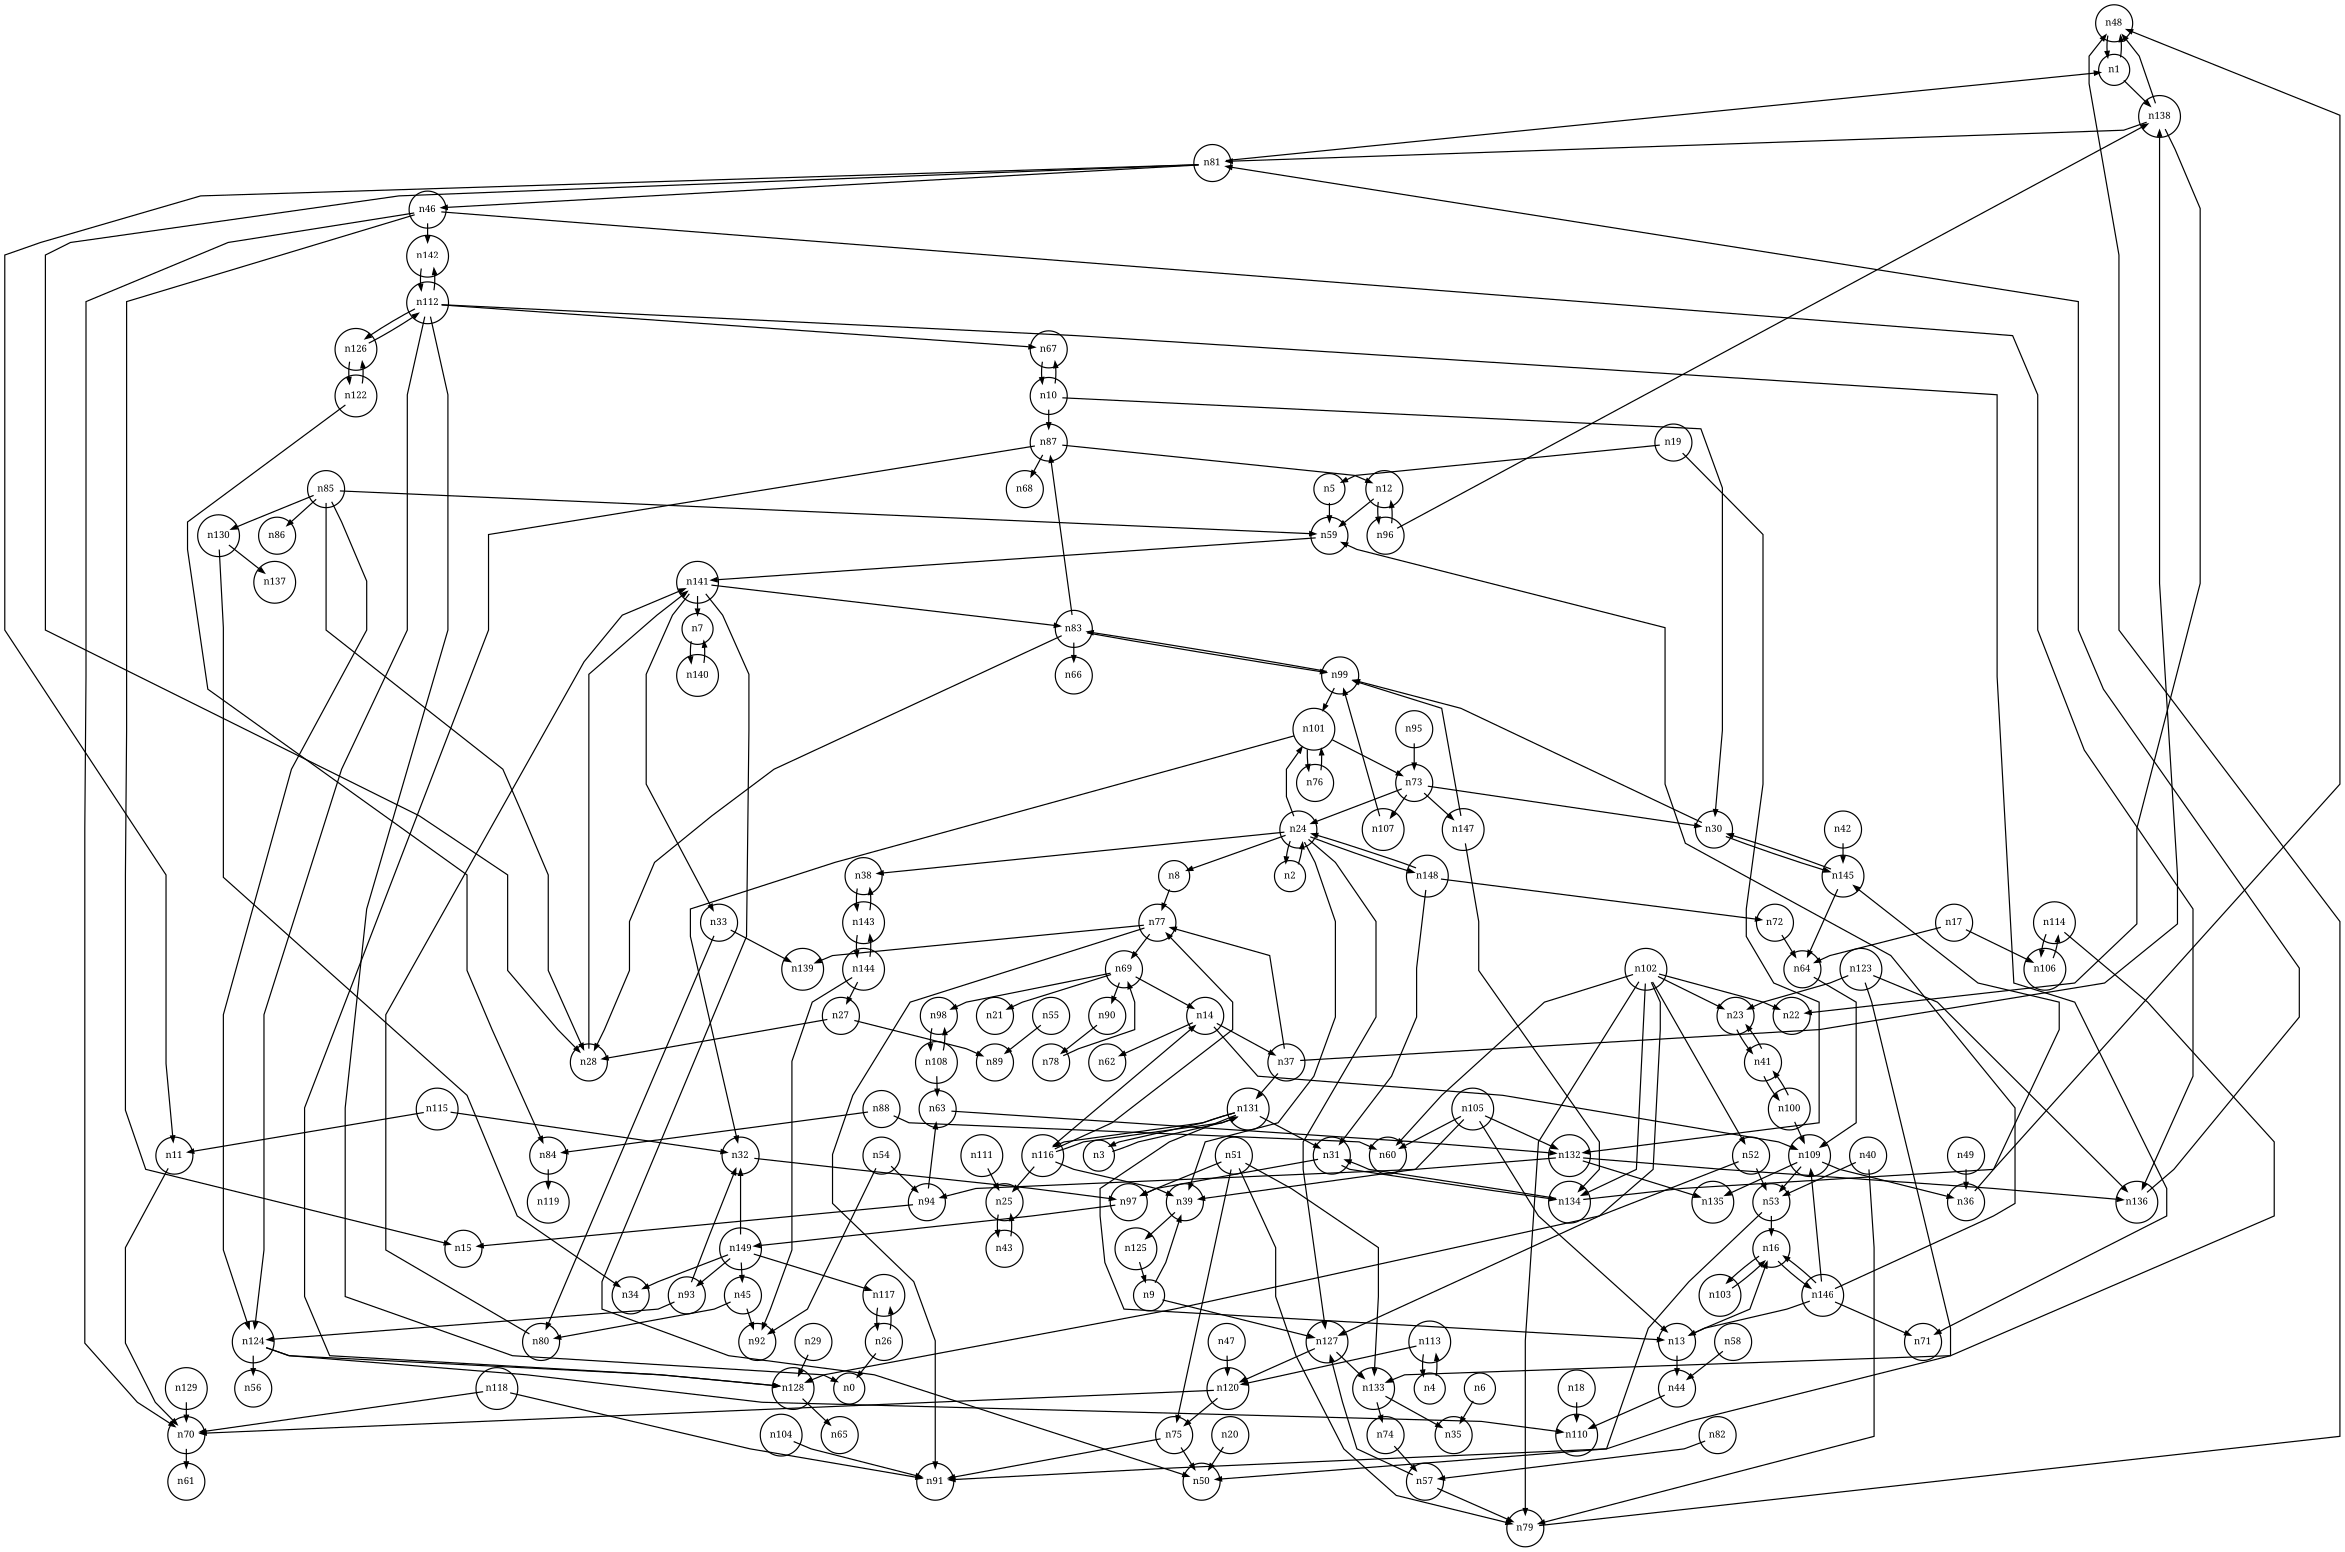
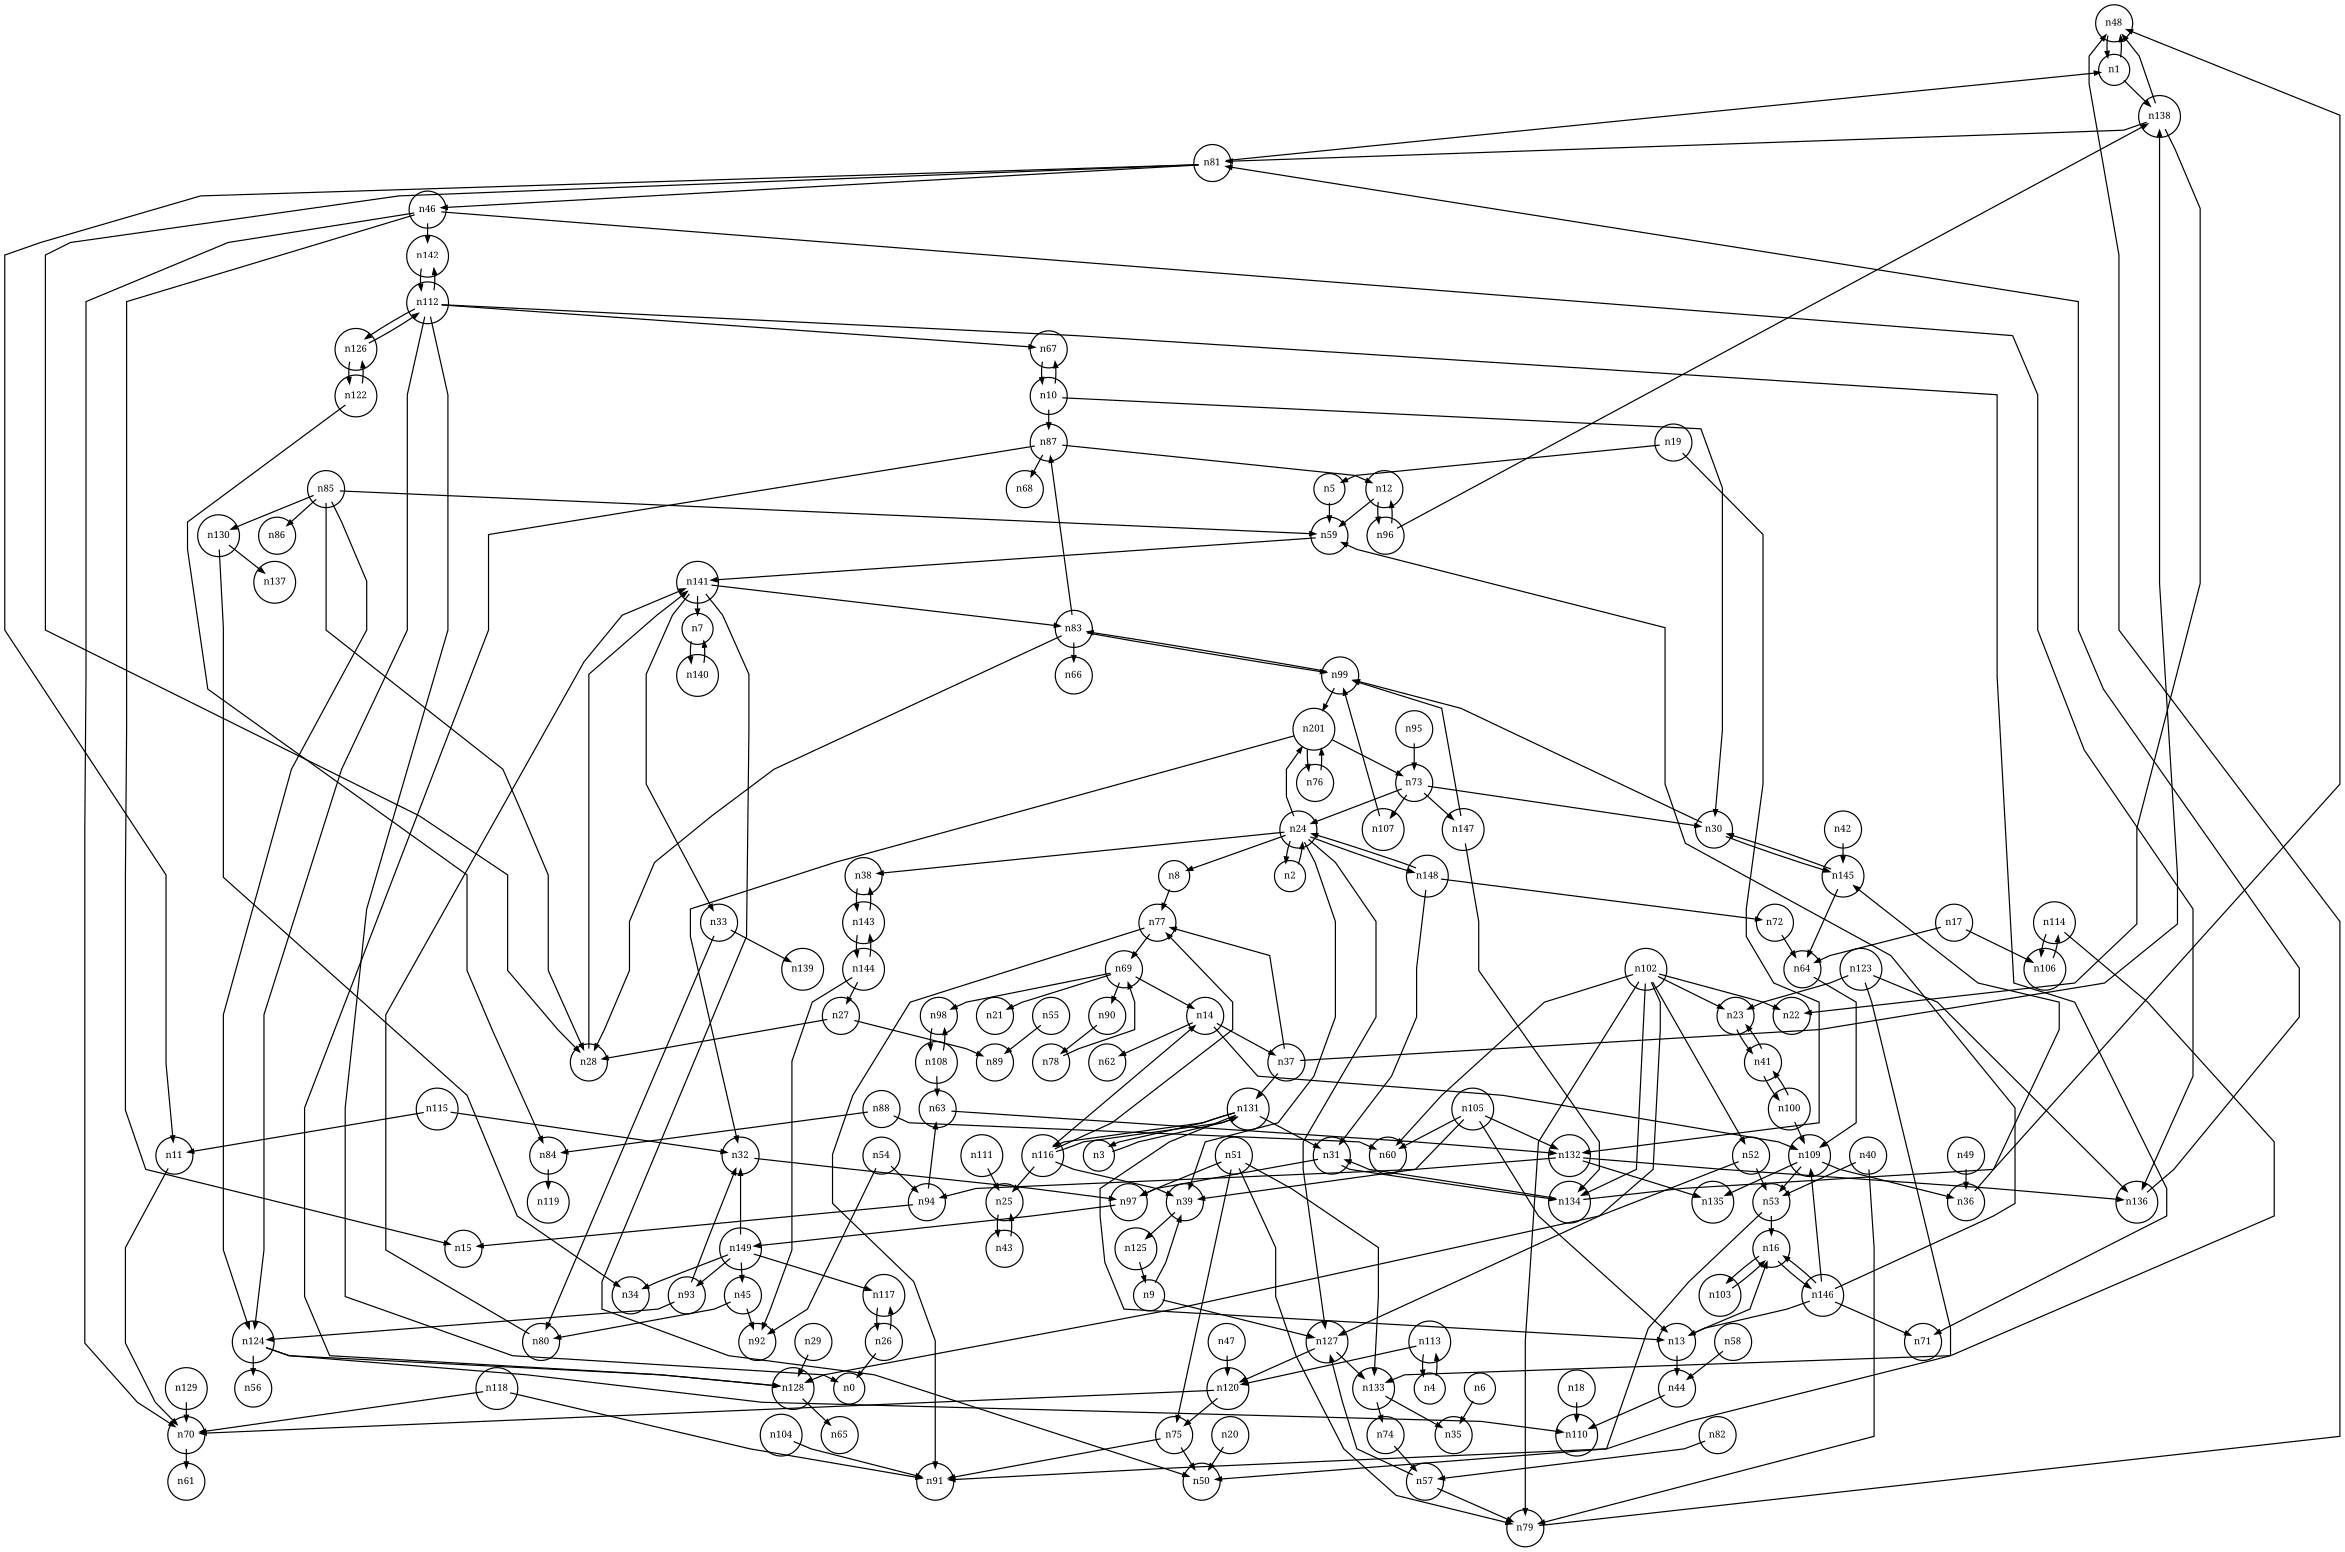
(1314, 729) -> (1314, 729)
(982, 941) -> none
